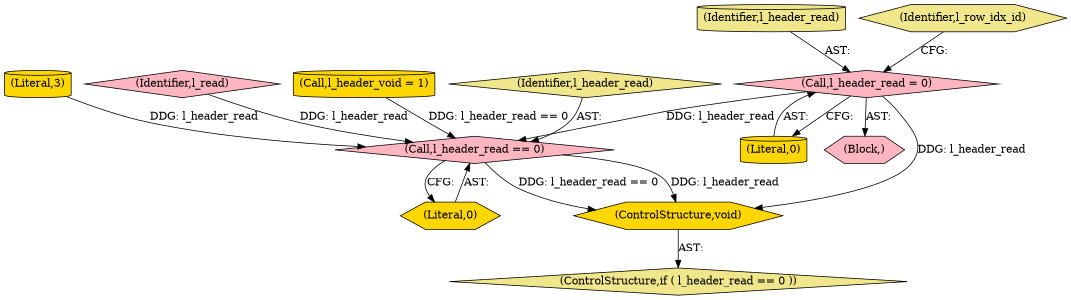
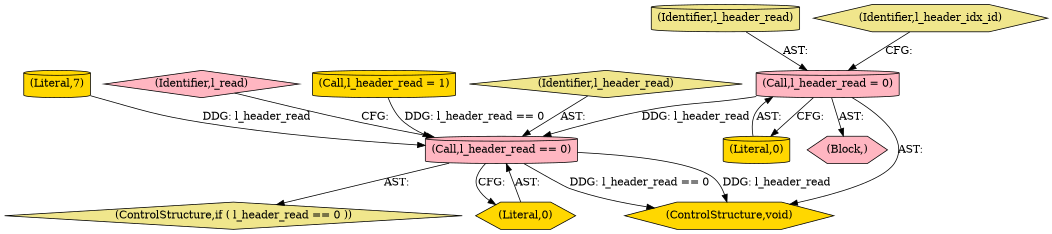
(963, 18) -> (931, 18)
(38, 84) -> (57, 84)
(364, 84) -> (384, 84)
(867, 84) -> (828, 84)
(354, 117) -> (377, 117)
(475, 150) -> (501, 150)
(972, 150) -> (912, 150)
(678, 245) -> (367, 183)
